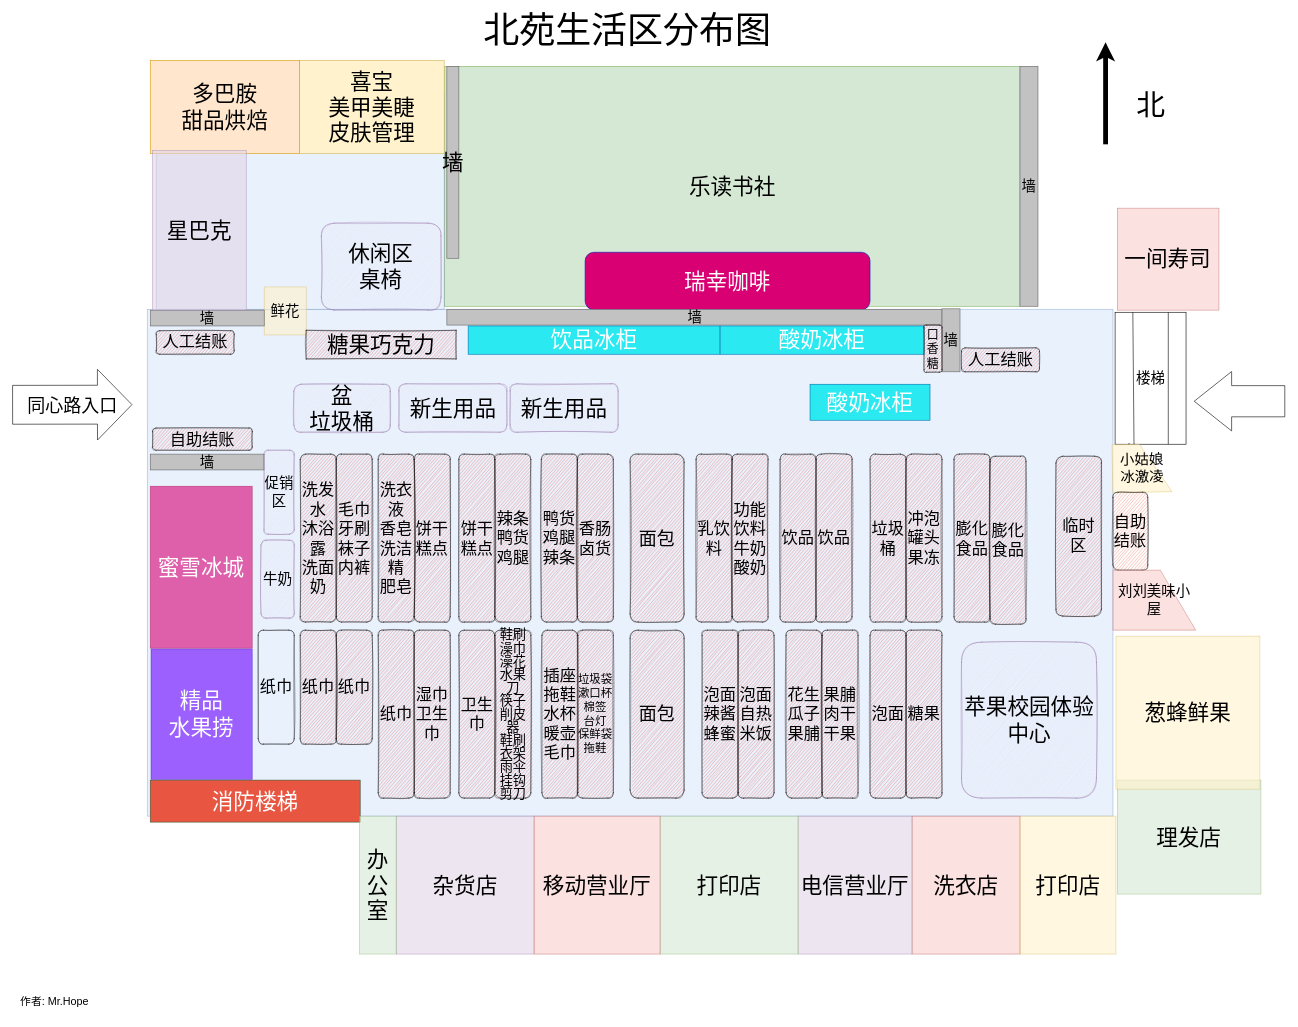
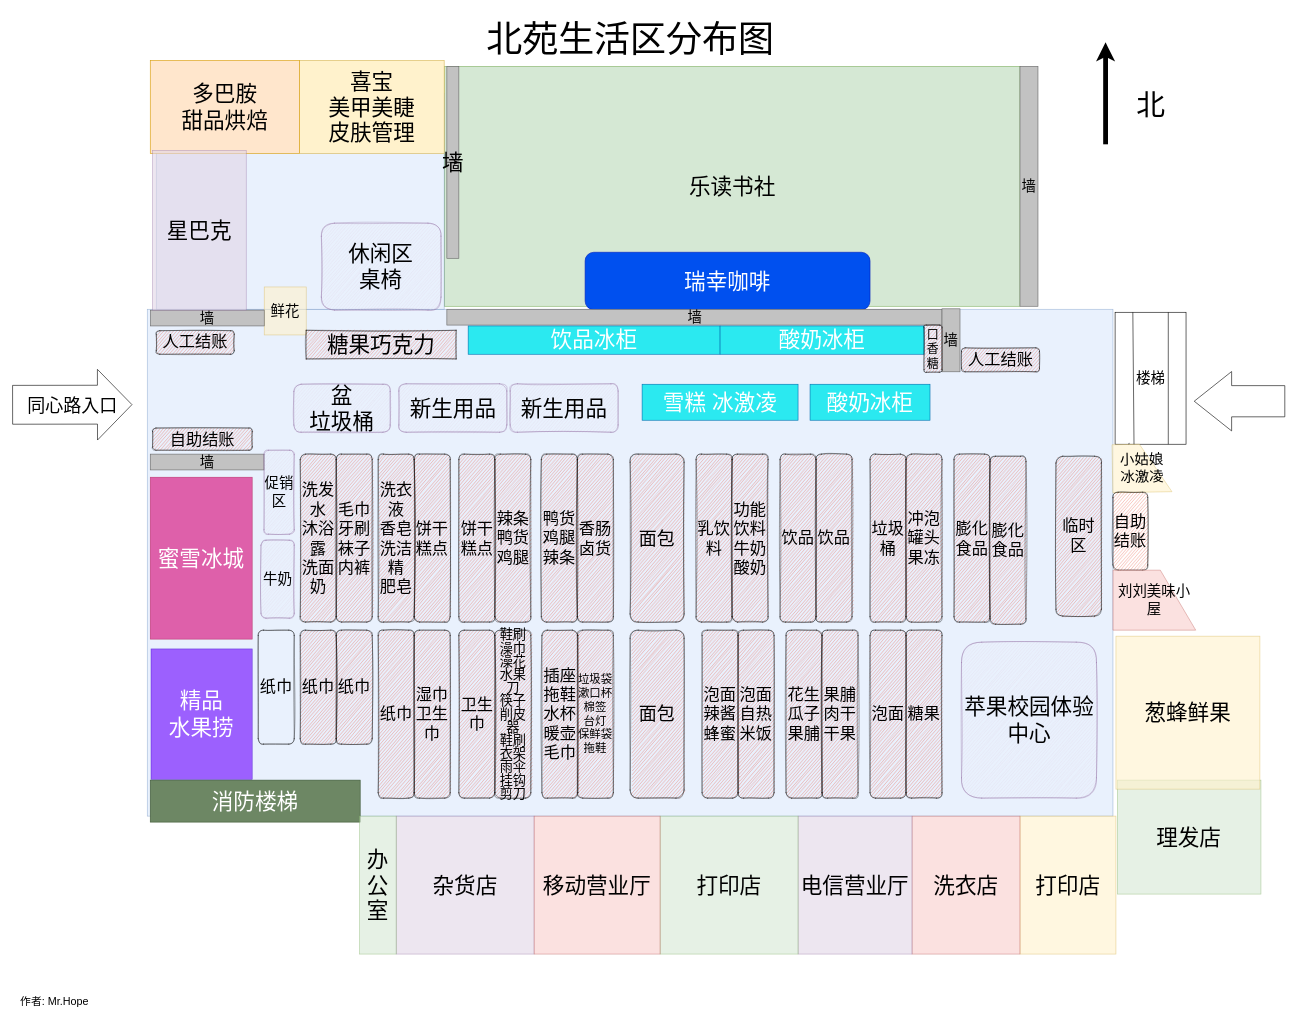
(627, 30) -> (630, 39)
(1168, 259) -> none
(728, 281) -> (728, 281)
none -> (720, 402)
(201, 567) -> (201, 558)
(255, 801) -> (255, 801)
